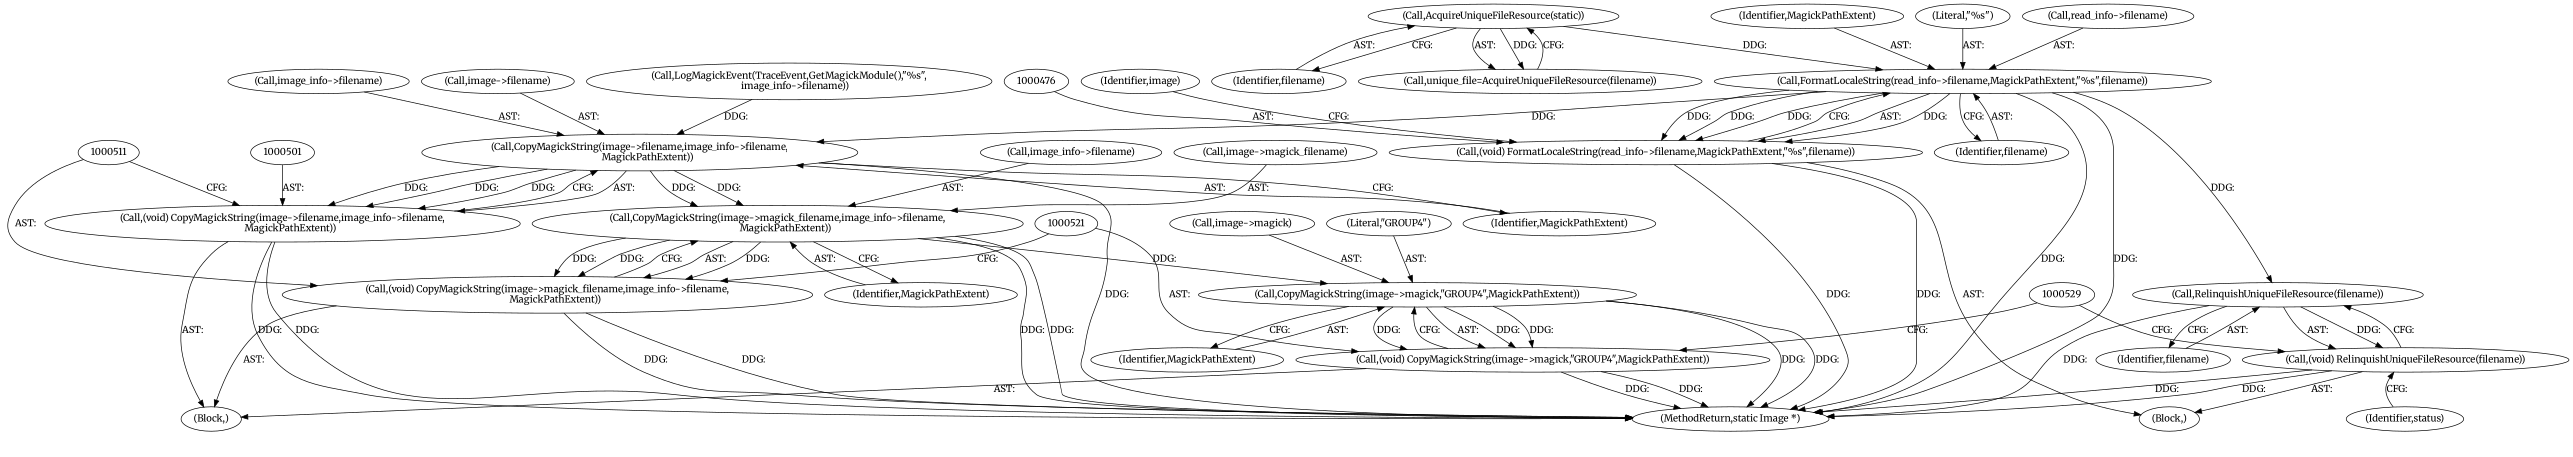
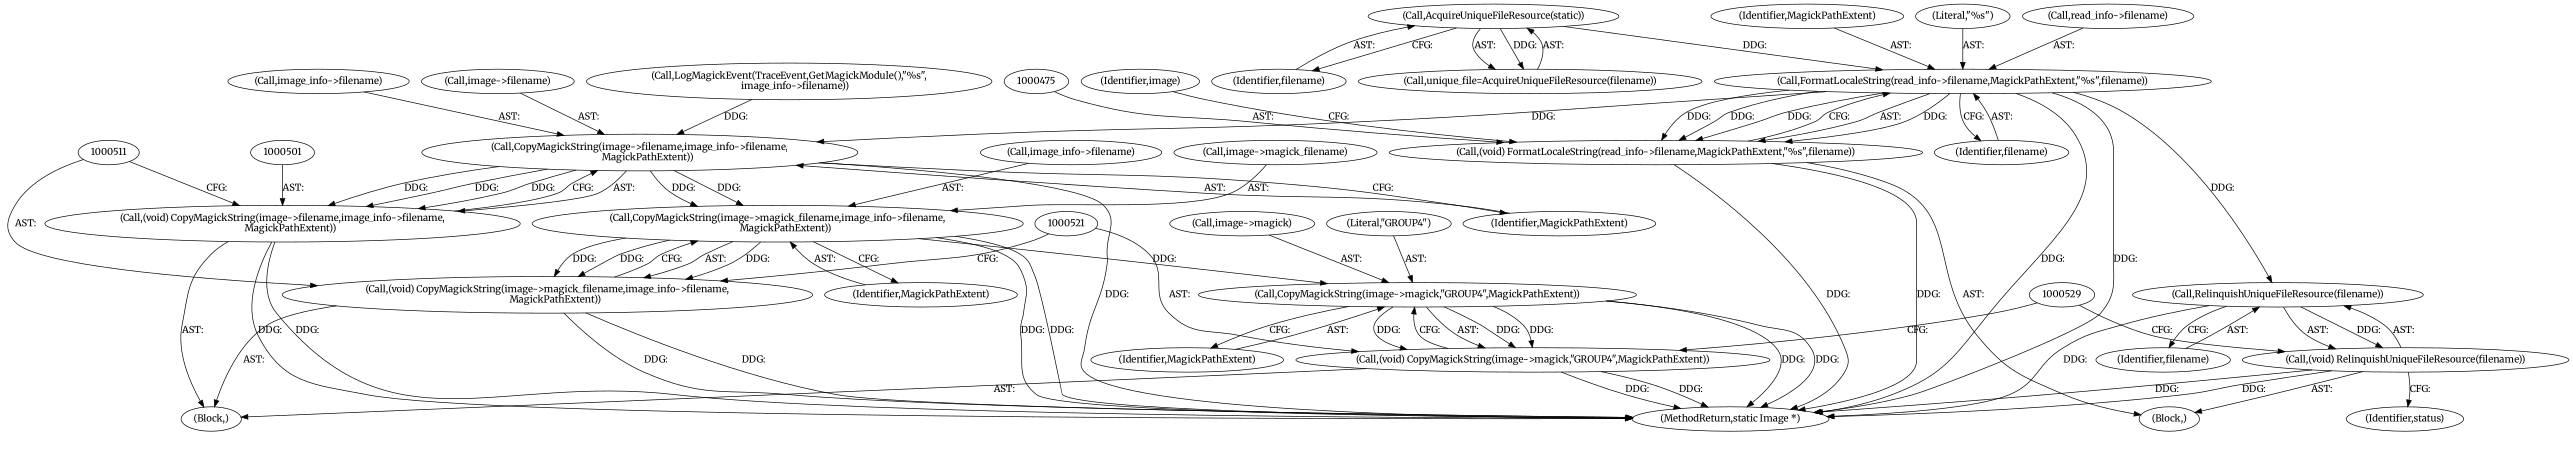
(1555, 46) -> (1555, 46)
(1036, 81) -> (1036, 81)
(2405, 330) -> (2405, 330)
(2386, 393) -> (2410, 386)
